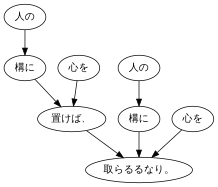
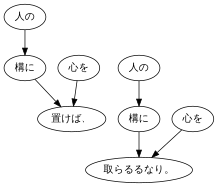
(102, 142) -> none
